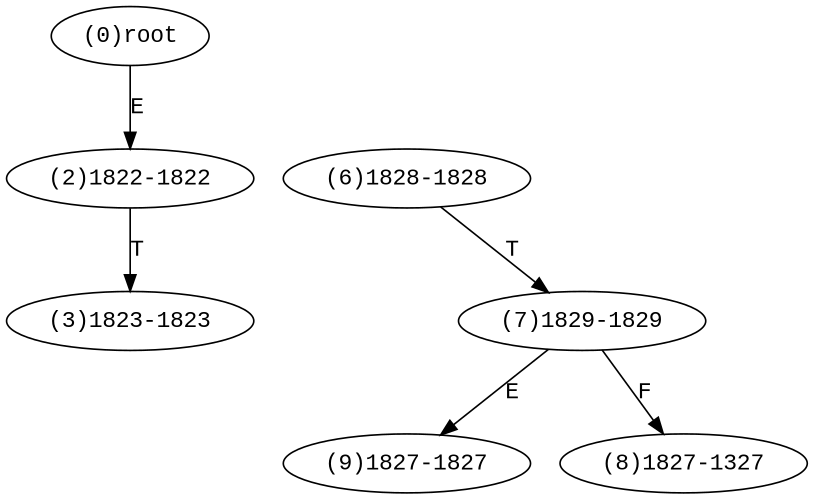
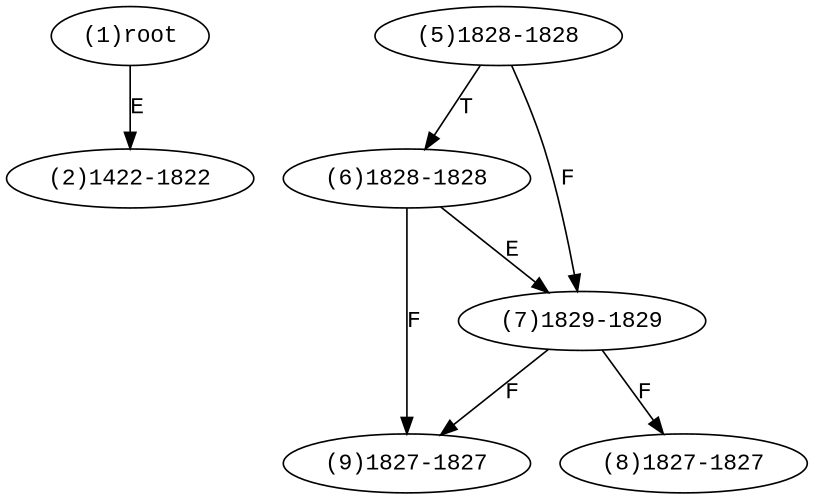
(130, 36) -> (130, 36)
none -> (499, 36)
(130, 178) -> (130, 178)
(513, 250) -> (513, 250)
none -> (407, 313)
(130, 321) -> none
(513, 392) -> (513, 392)
(684, 463) -> (684, 463)
